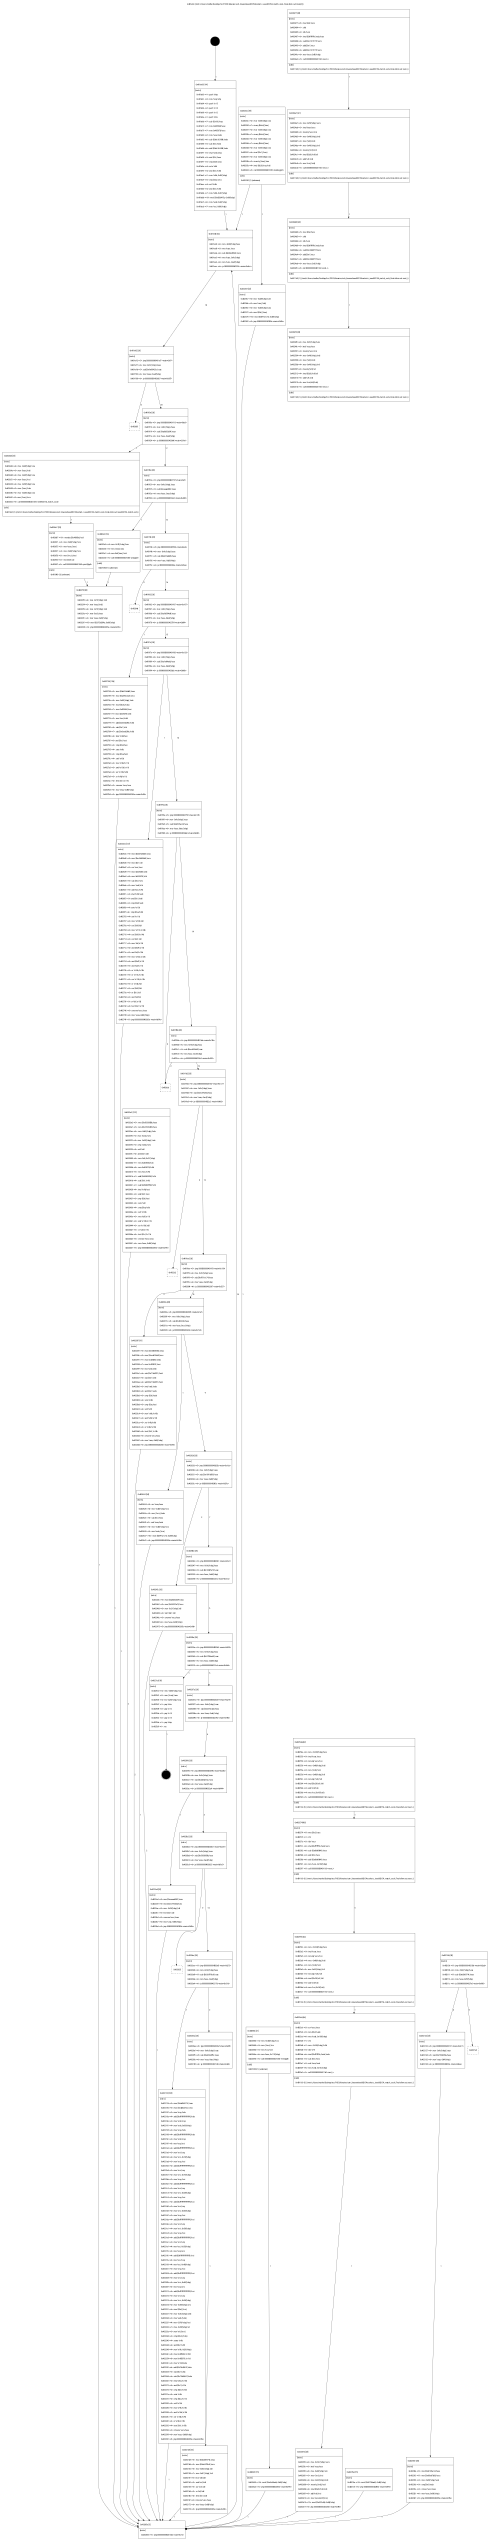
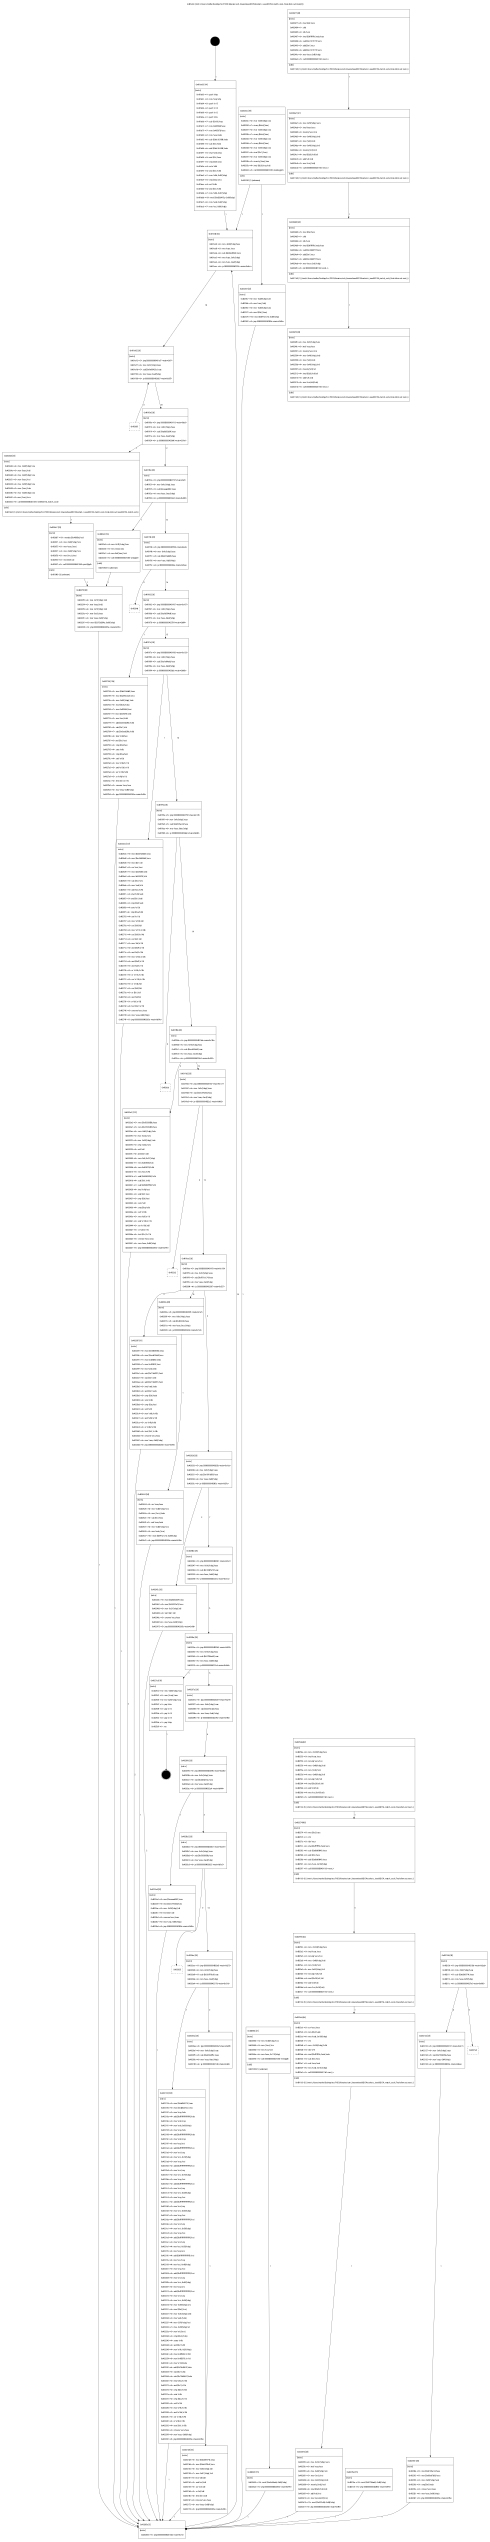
(141, 402) -> (143, 404)
(167, 1072) -> (174, 1087)
(194, 1392) -> (208, 1371)
